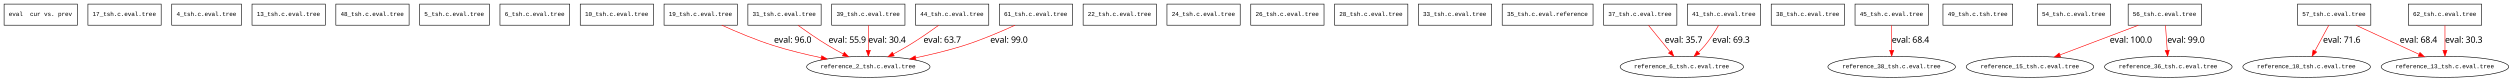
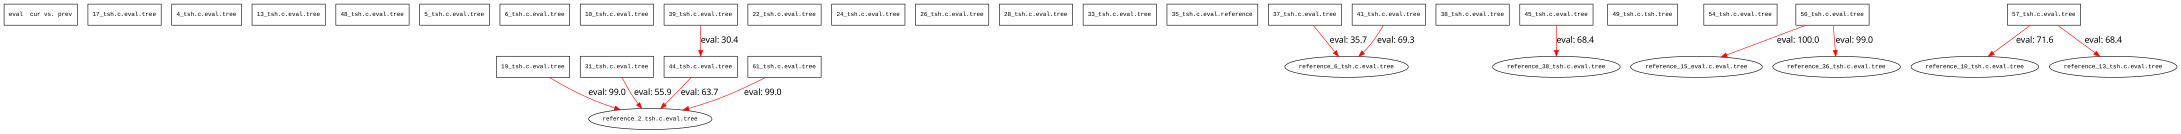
(2445, 15) -> none
(868, 38) -> (701, 38)
(793, 41) -> (607, 93)
(2030, 67) -> (1696, 67)
